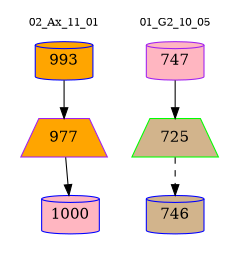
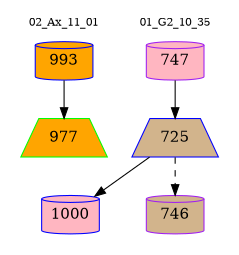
(175, 23) -> (175, 23)
(64, 138) -> (64, 138)
(175, 138) -> (175, 138)
(67, 171) -> (131, 170)
(175, 215) -> (175, 215)
